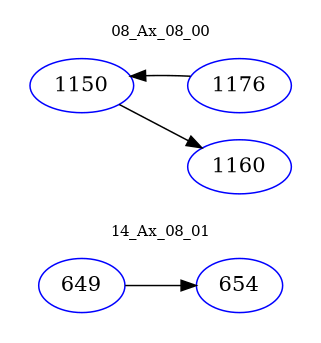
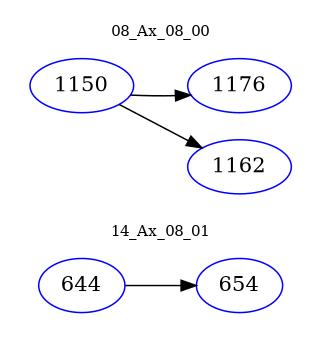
(168, 76) -> (153, 96)
(240, 167) -> (240, 167)
(82, 286) -> (82, 286)
